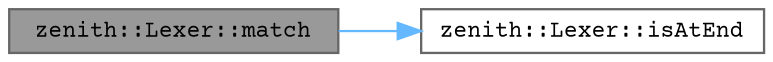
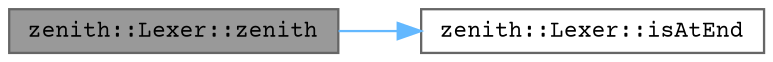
(174, 31) -> (174, 31)
